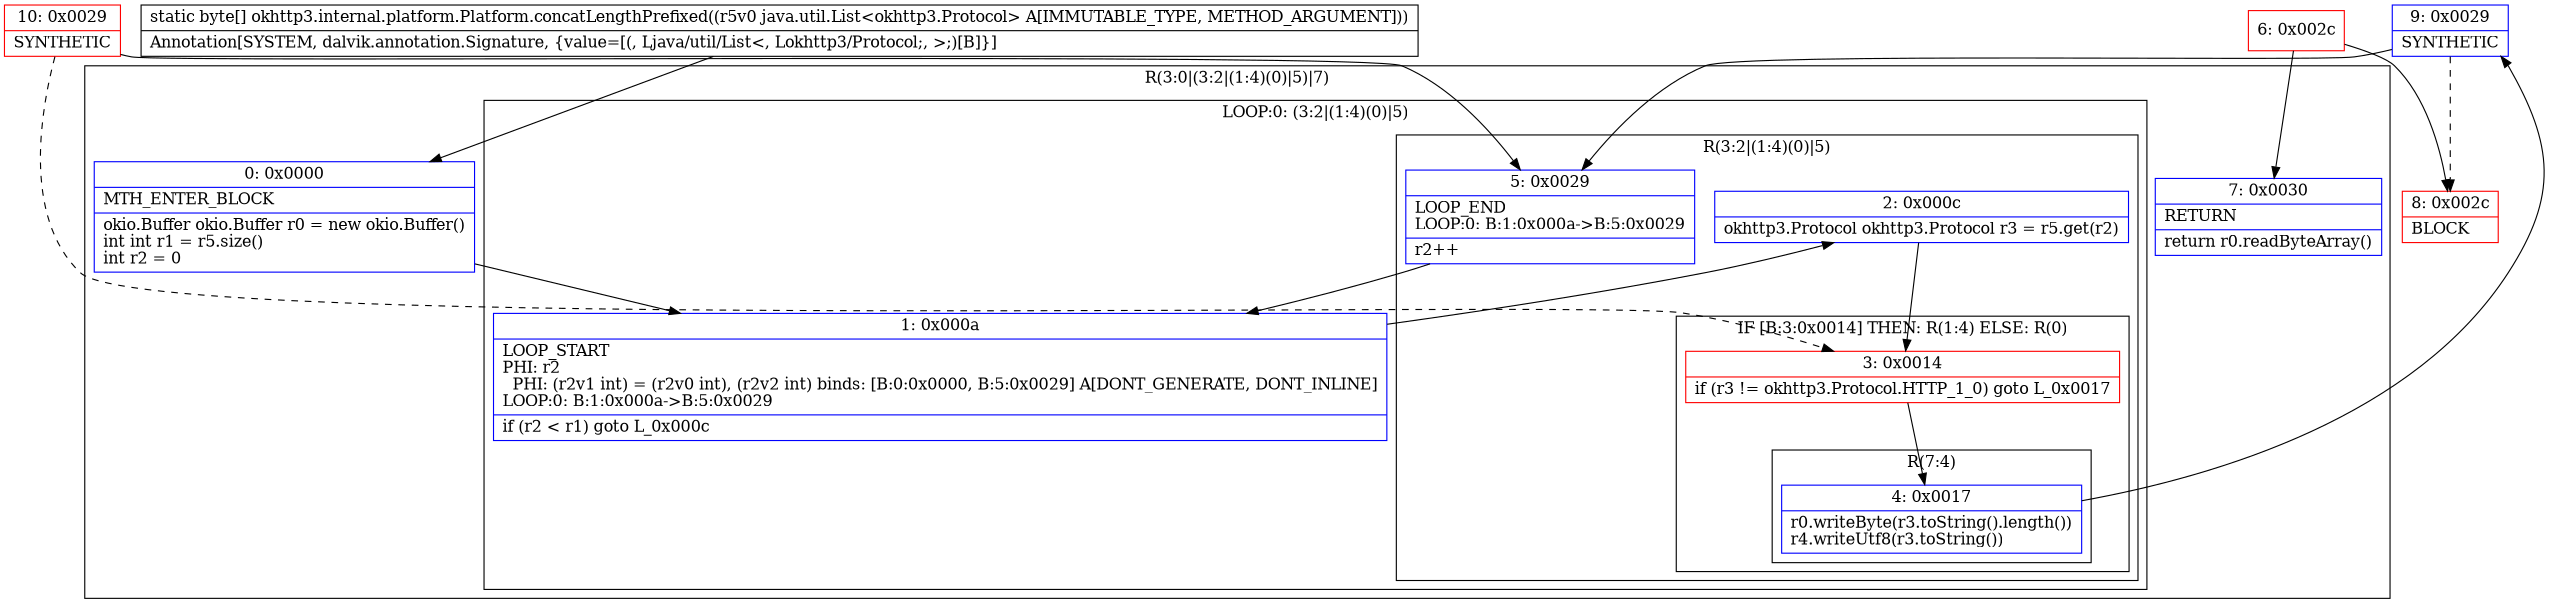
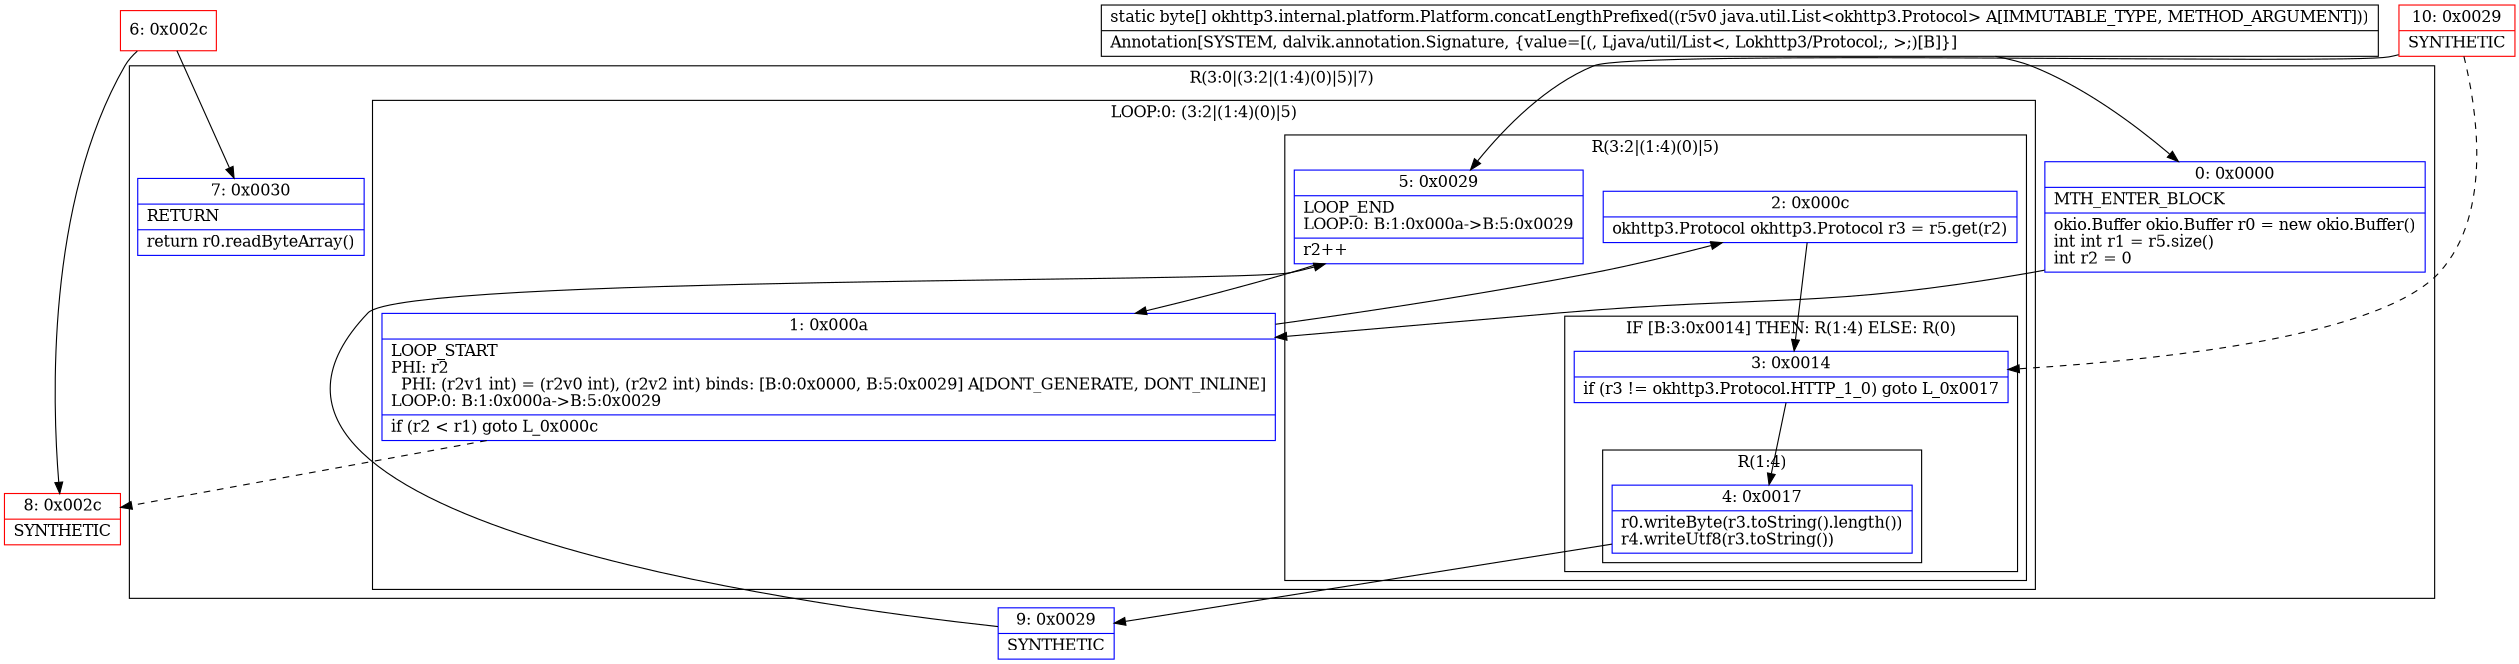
(2450, 118) -> (309, 473)
(2440, 229) -> (62, 531)
(1903, 377) -> (1791, 377)
(1932, 463) -> (1762, 463)
